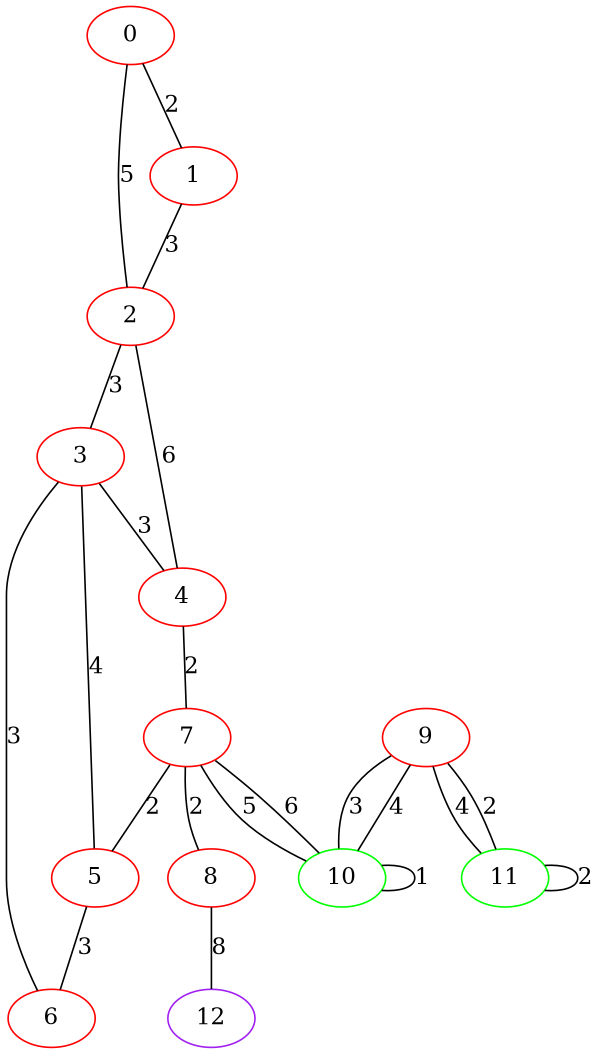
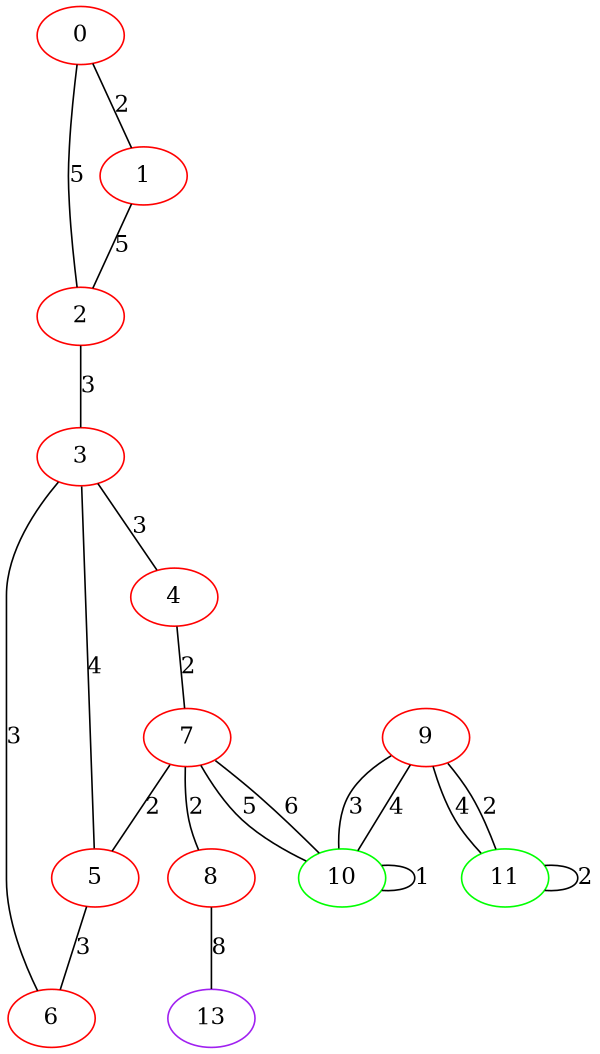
(173, 246) -> (123, 246)
(157, 457) -> none
(211, 1018) -> (211, 1018)
